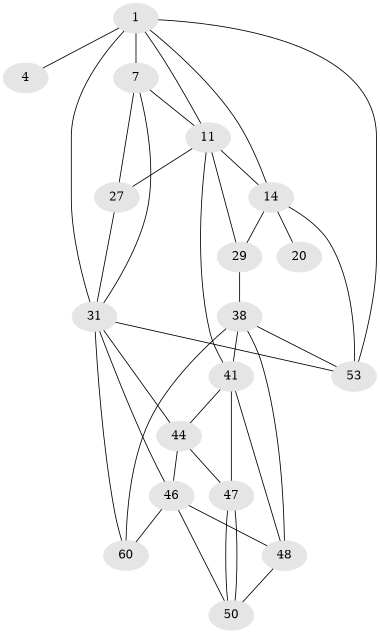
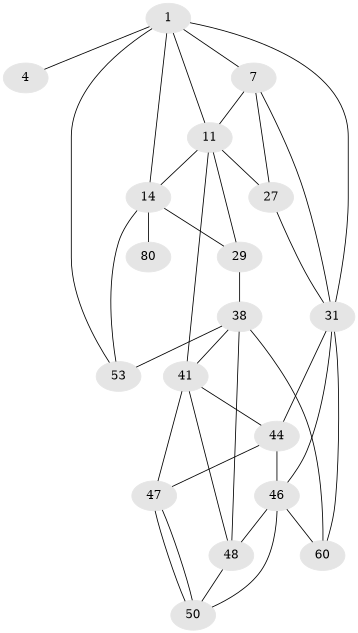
(299, 257) -> (148, 257)
(224, 347) -> none
